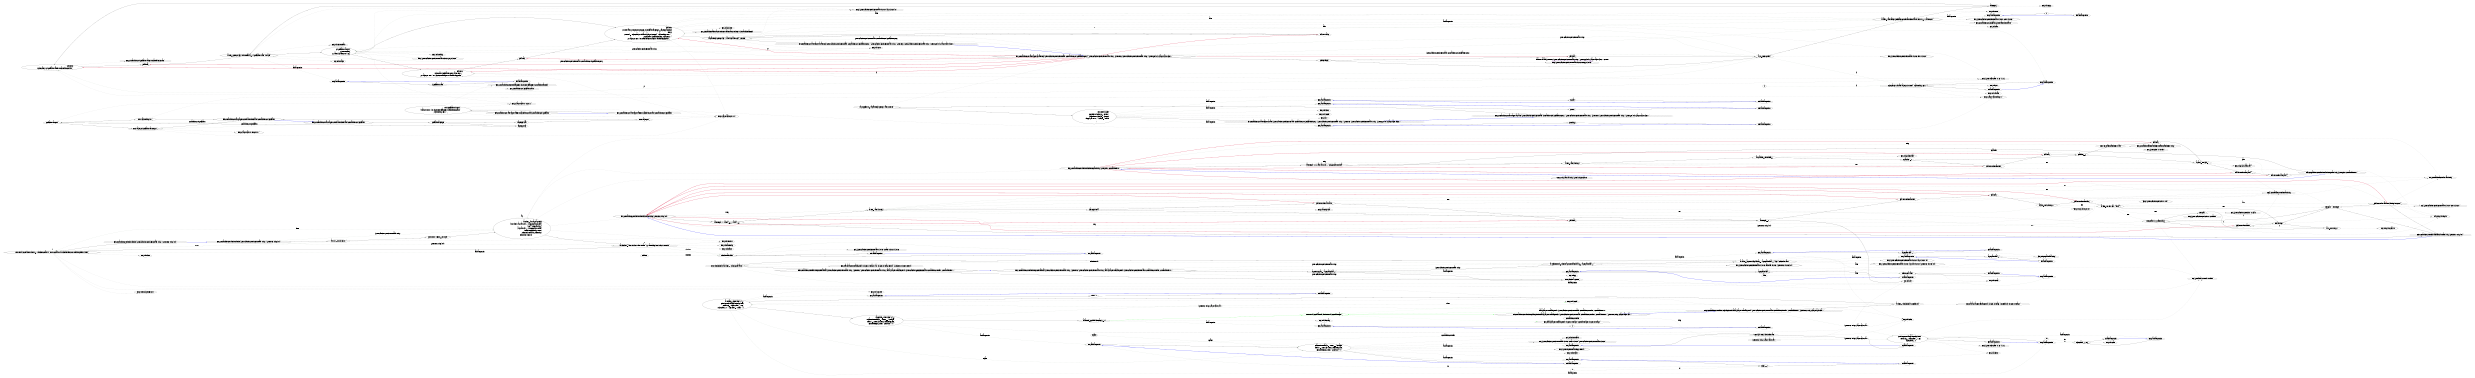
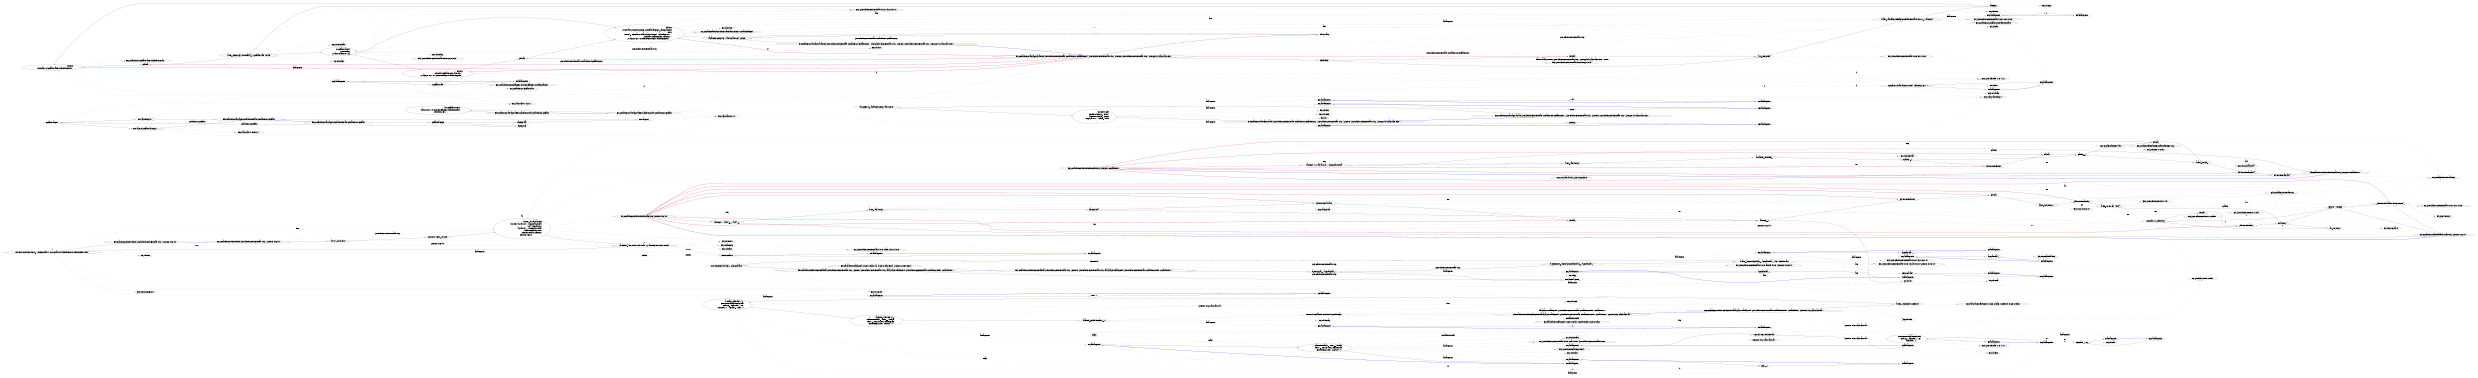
(1572, 100) -> (1572, 100)
(2065, 186) -> (2065, 186)
(2224, 206) -> (2225, 206)
(727, 256) -> (727, 256)
